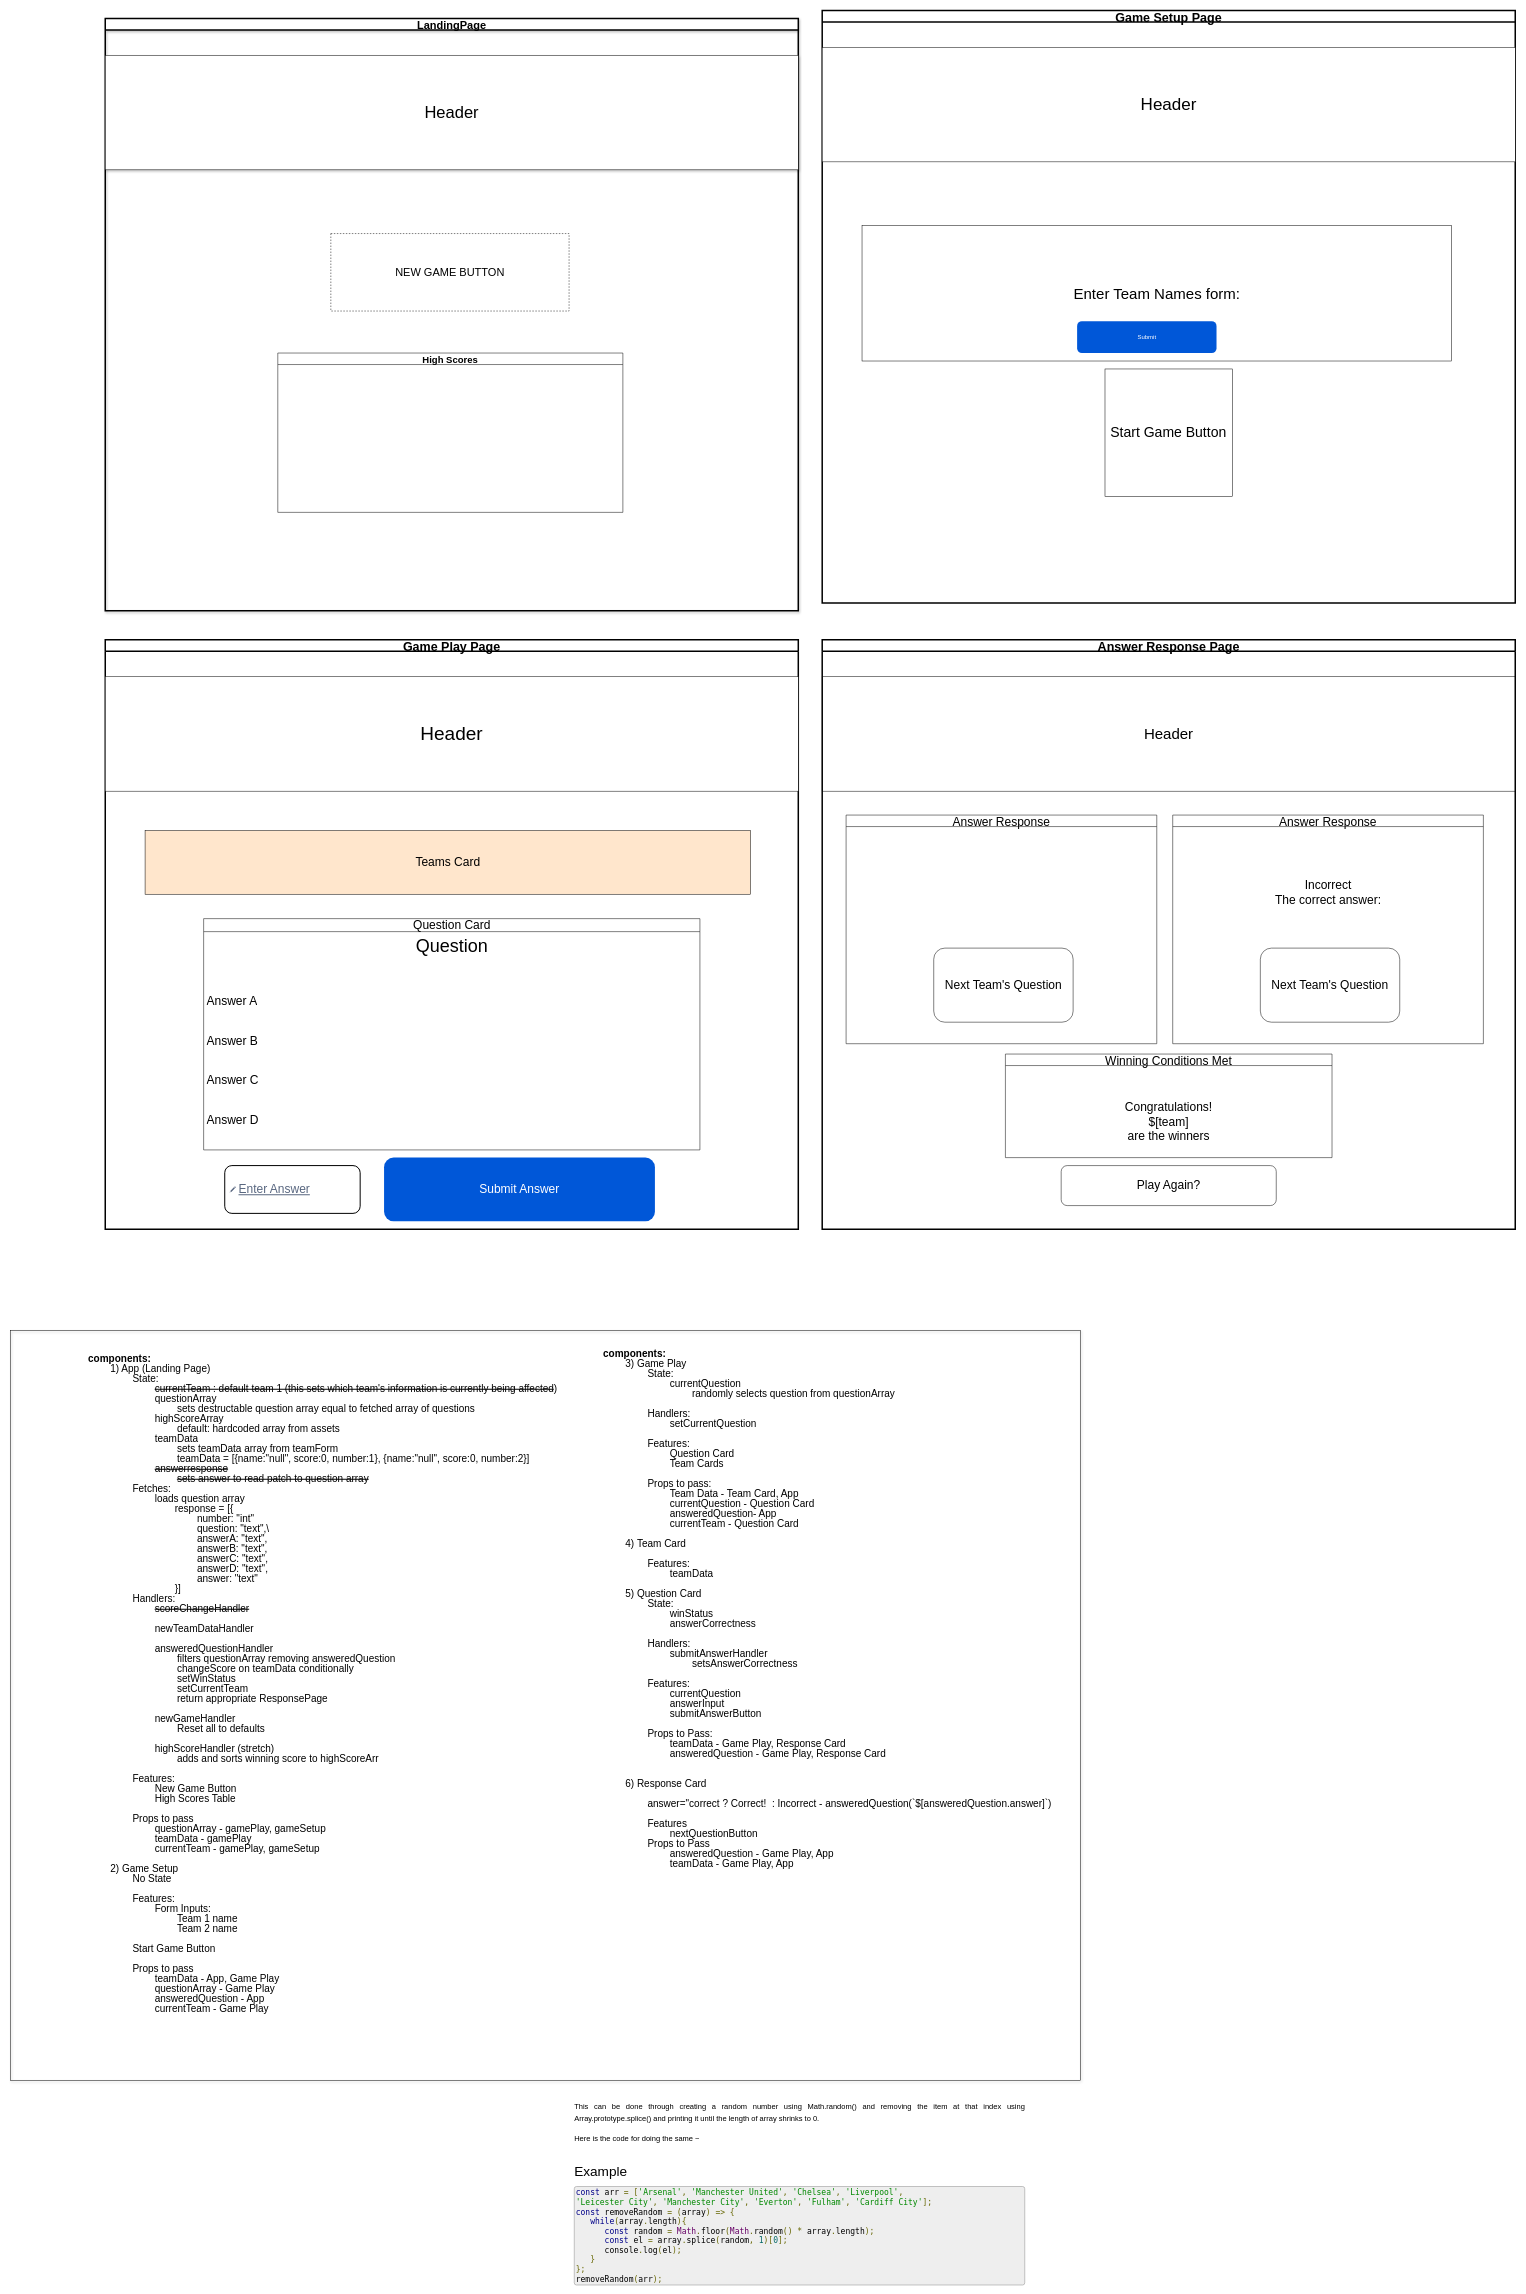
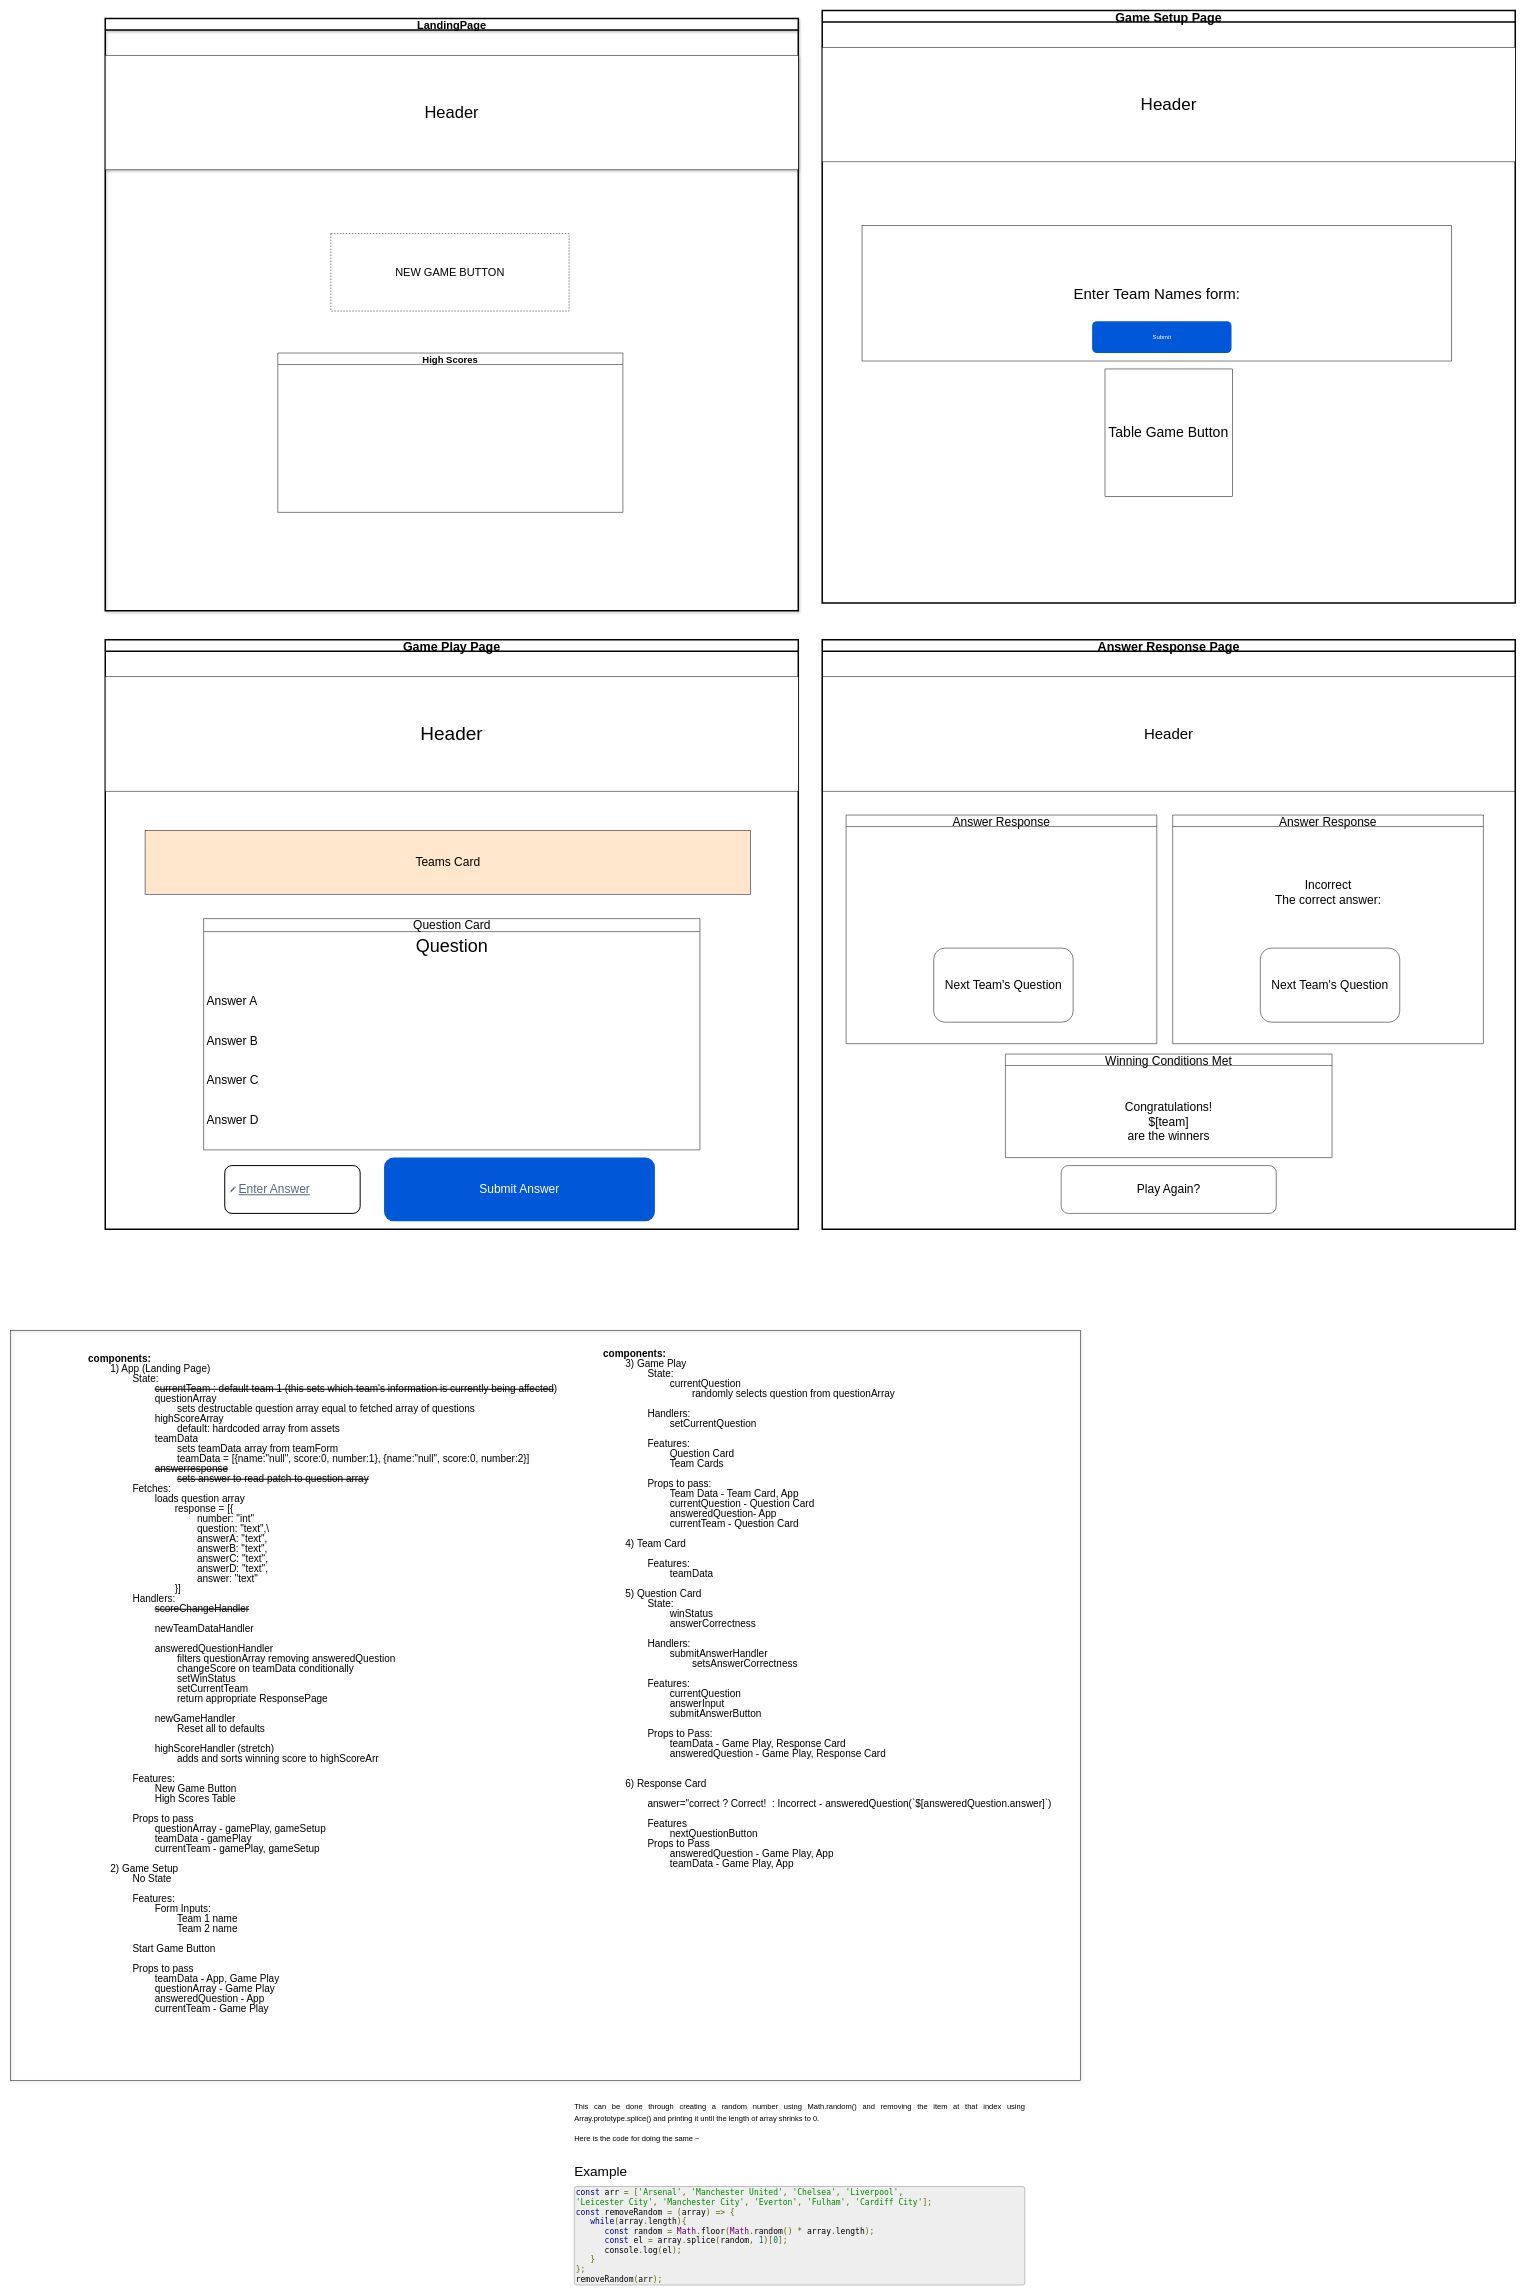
(1147, 337) -> (1162, 337)
(1169, 432) -> (1169, 432)
(1169, 1185) -> (1169, 1189)
